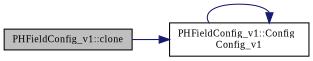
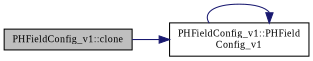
(239, 40) -> (239, 40)
